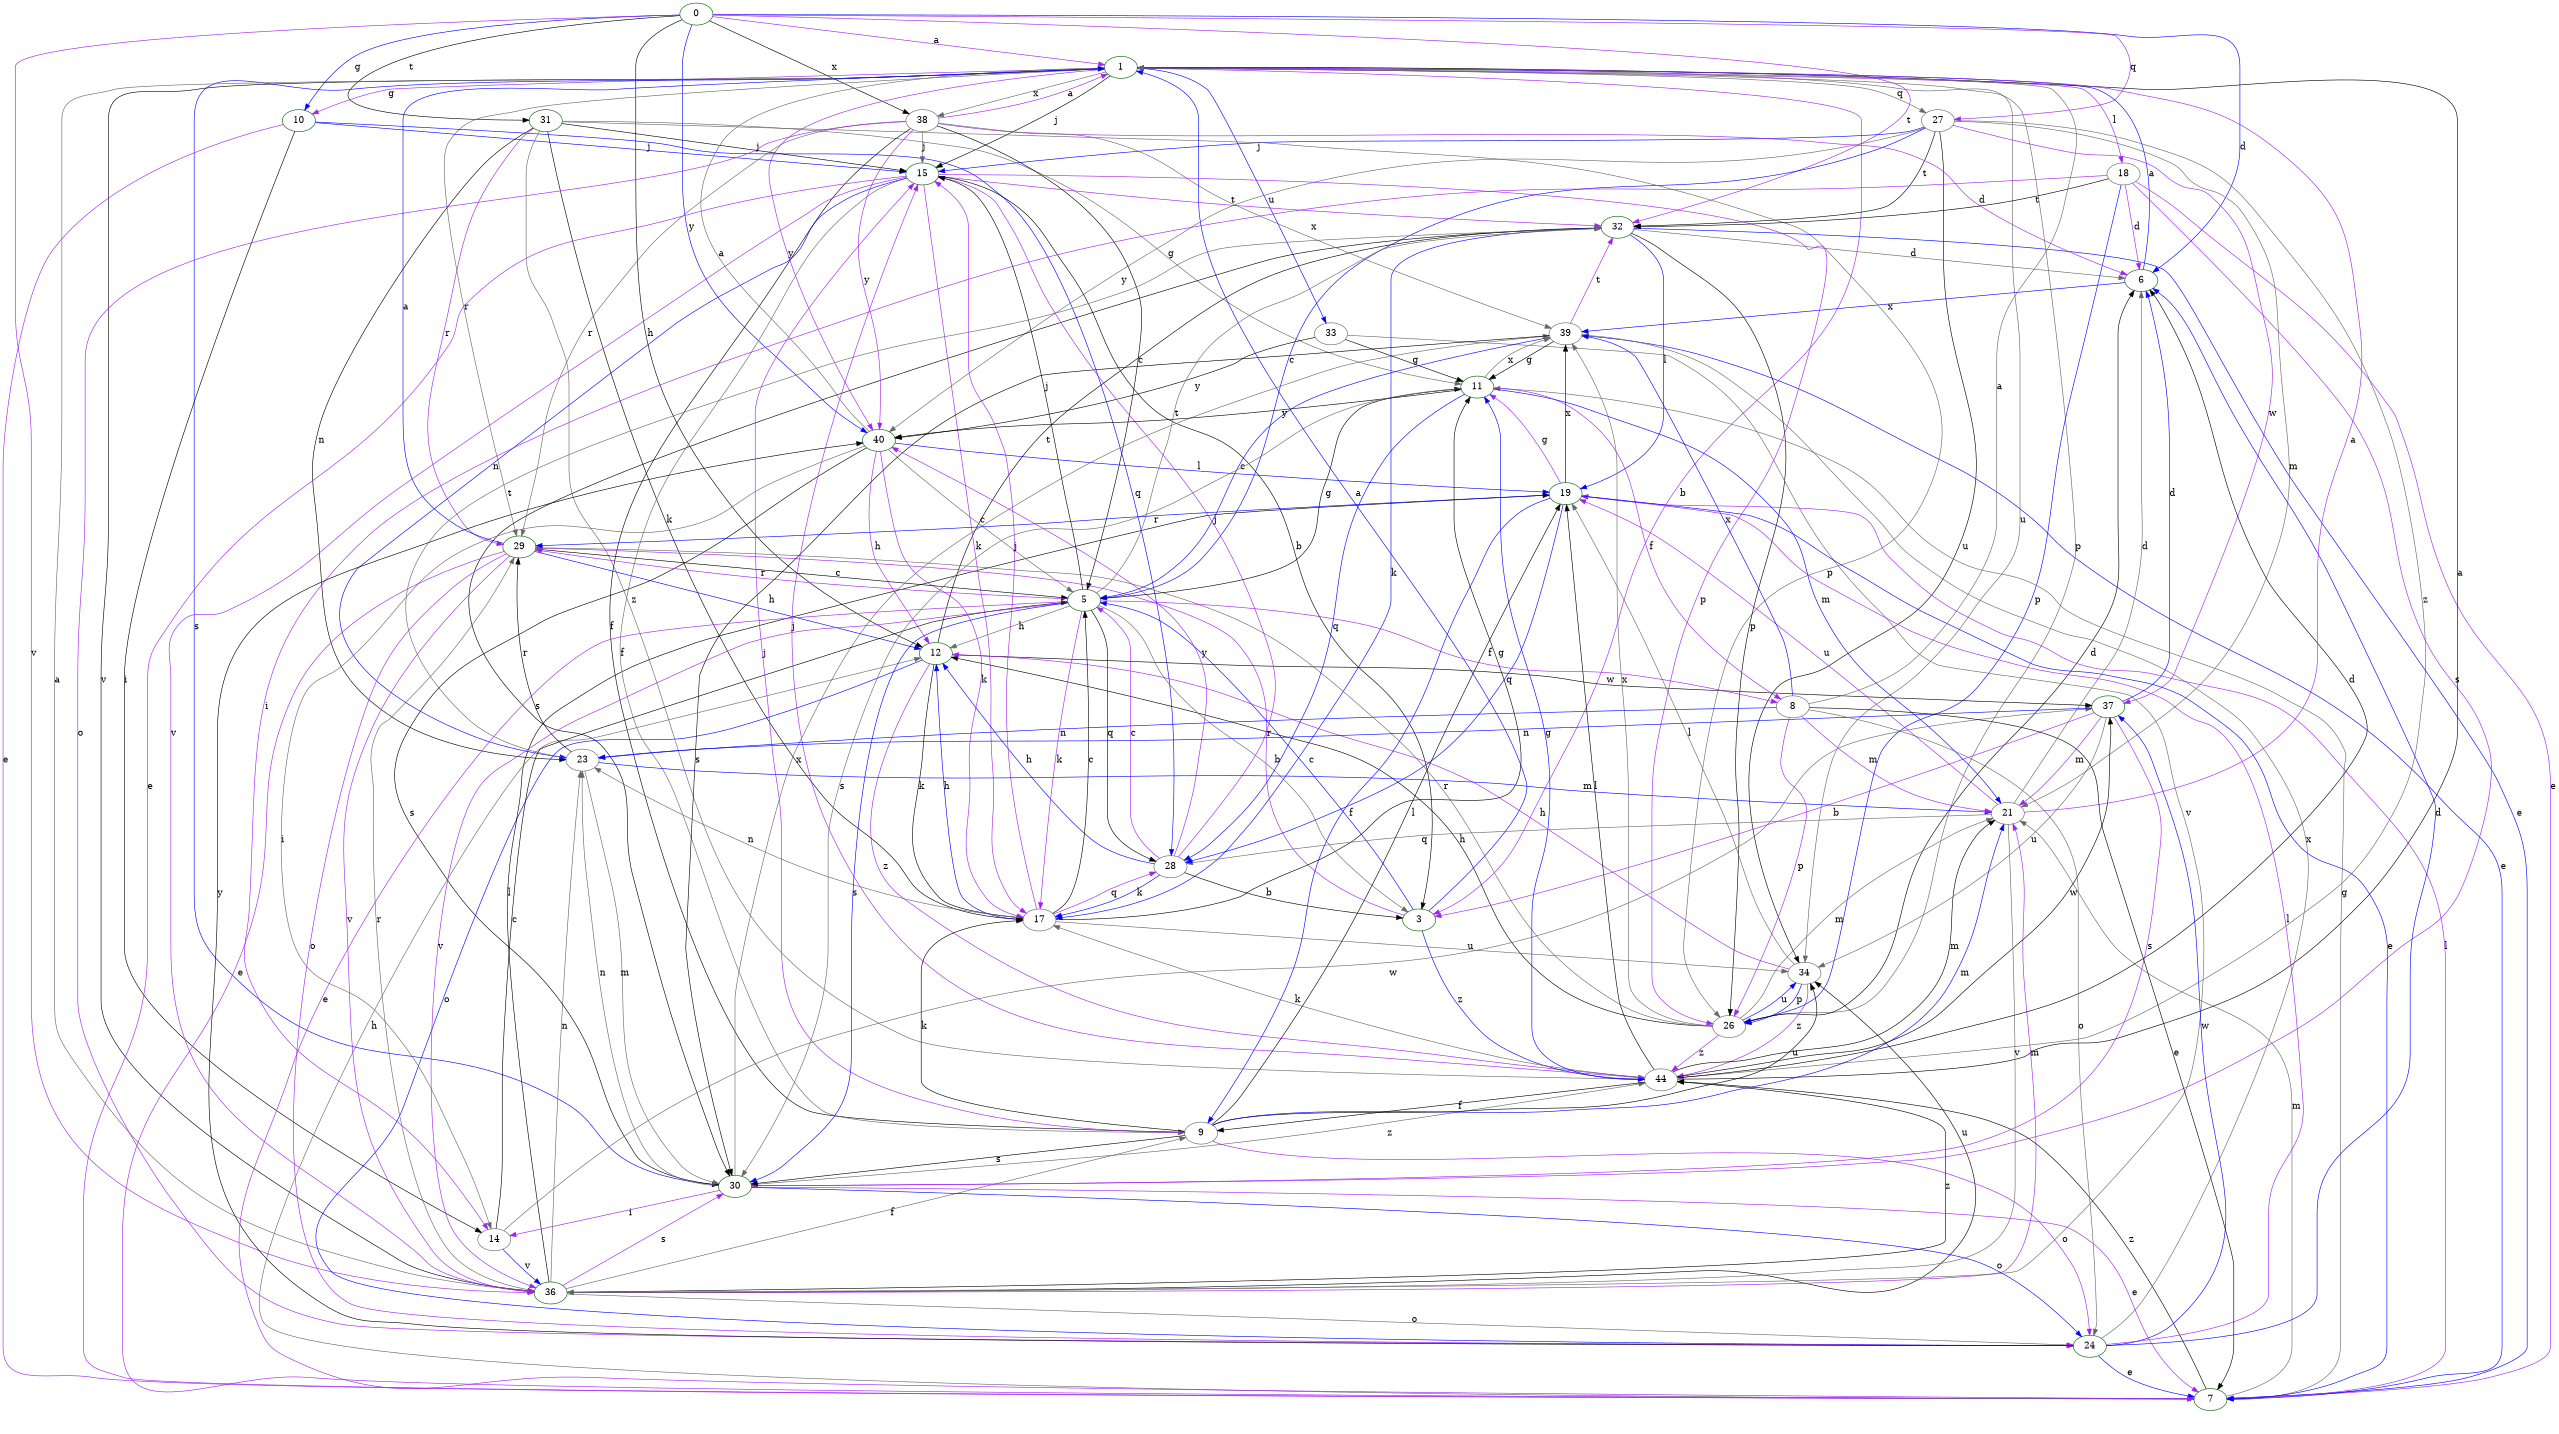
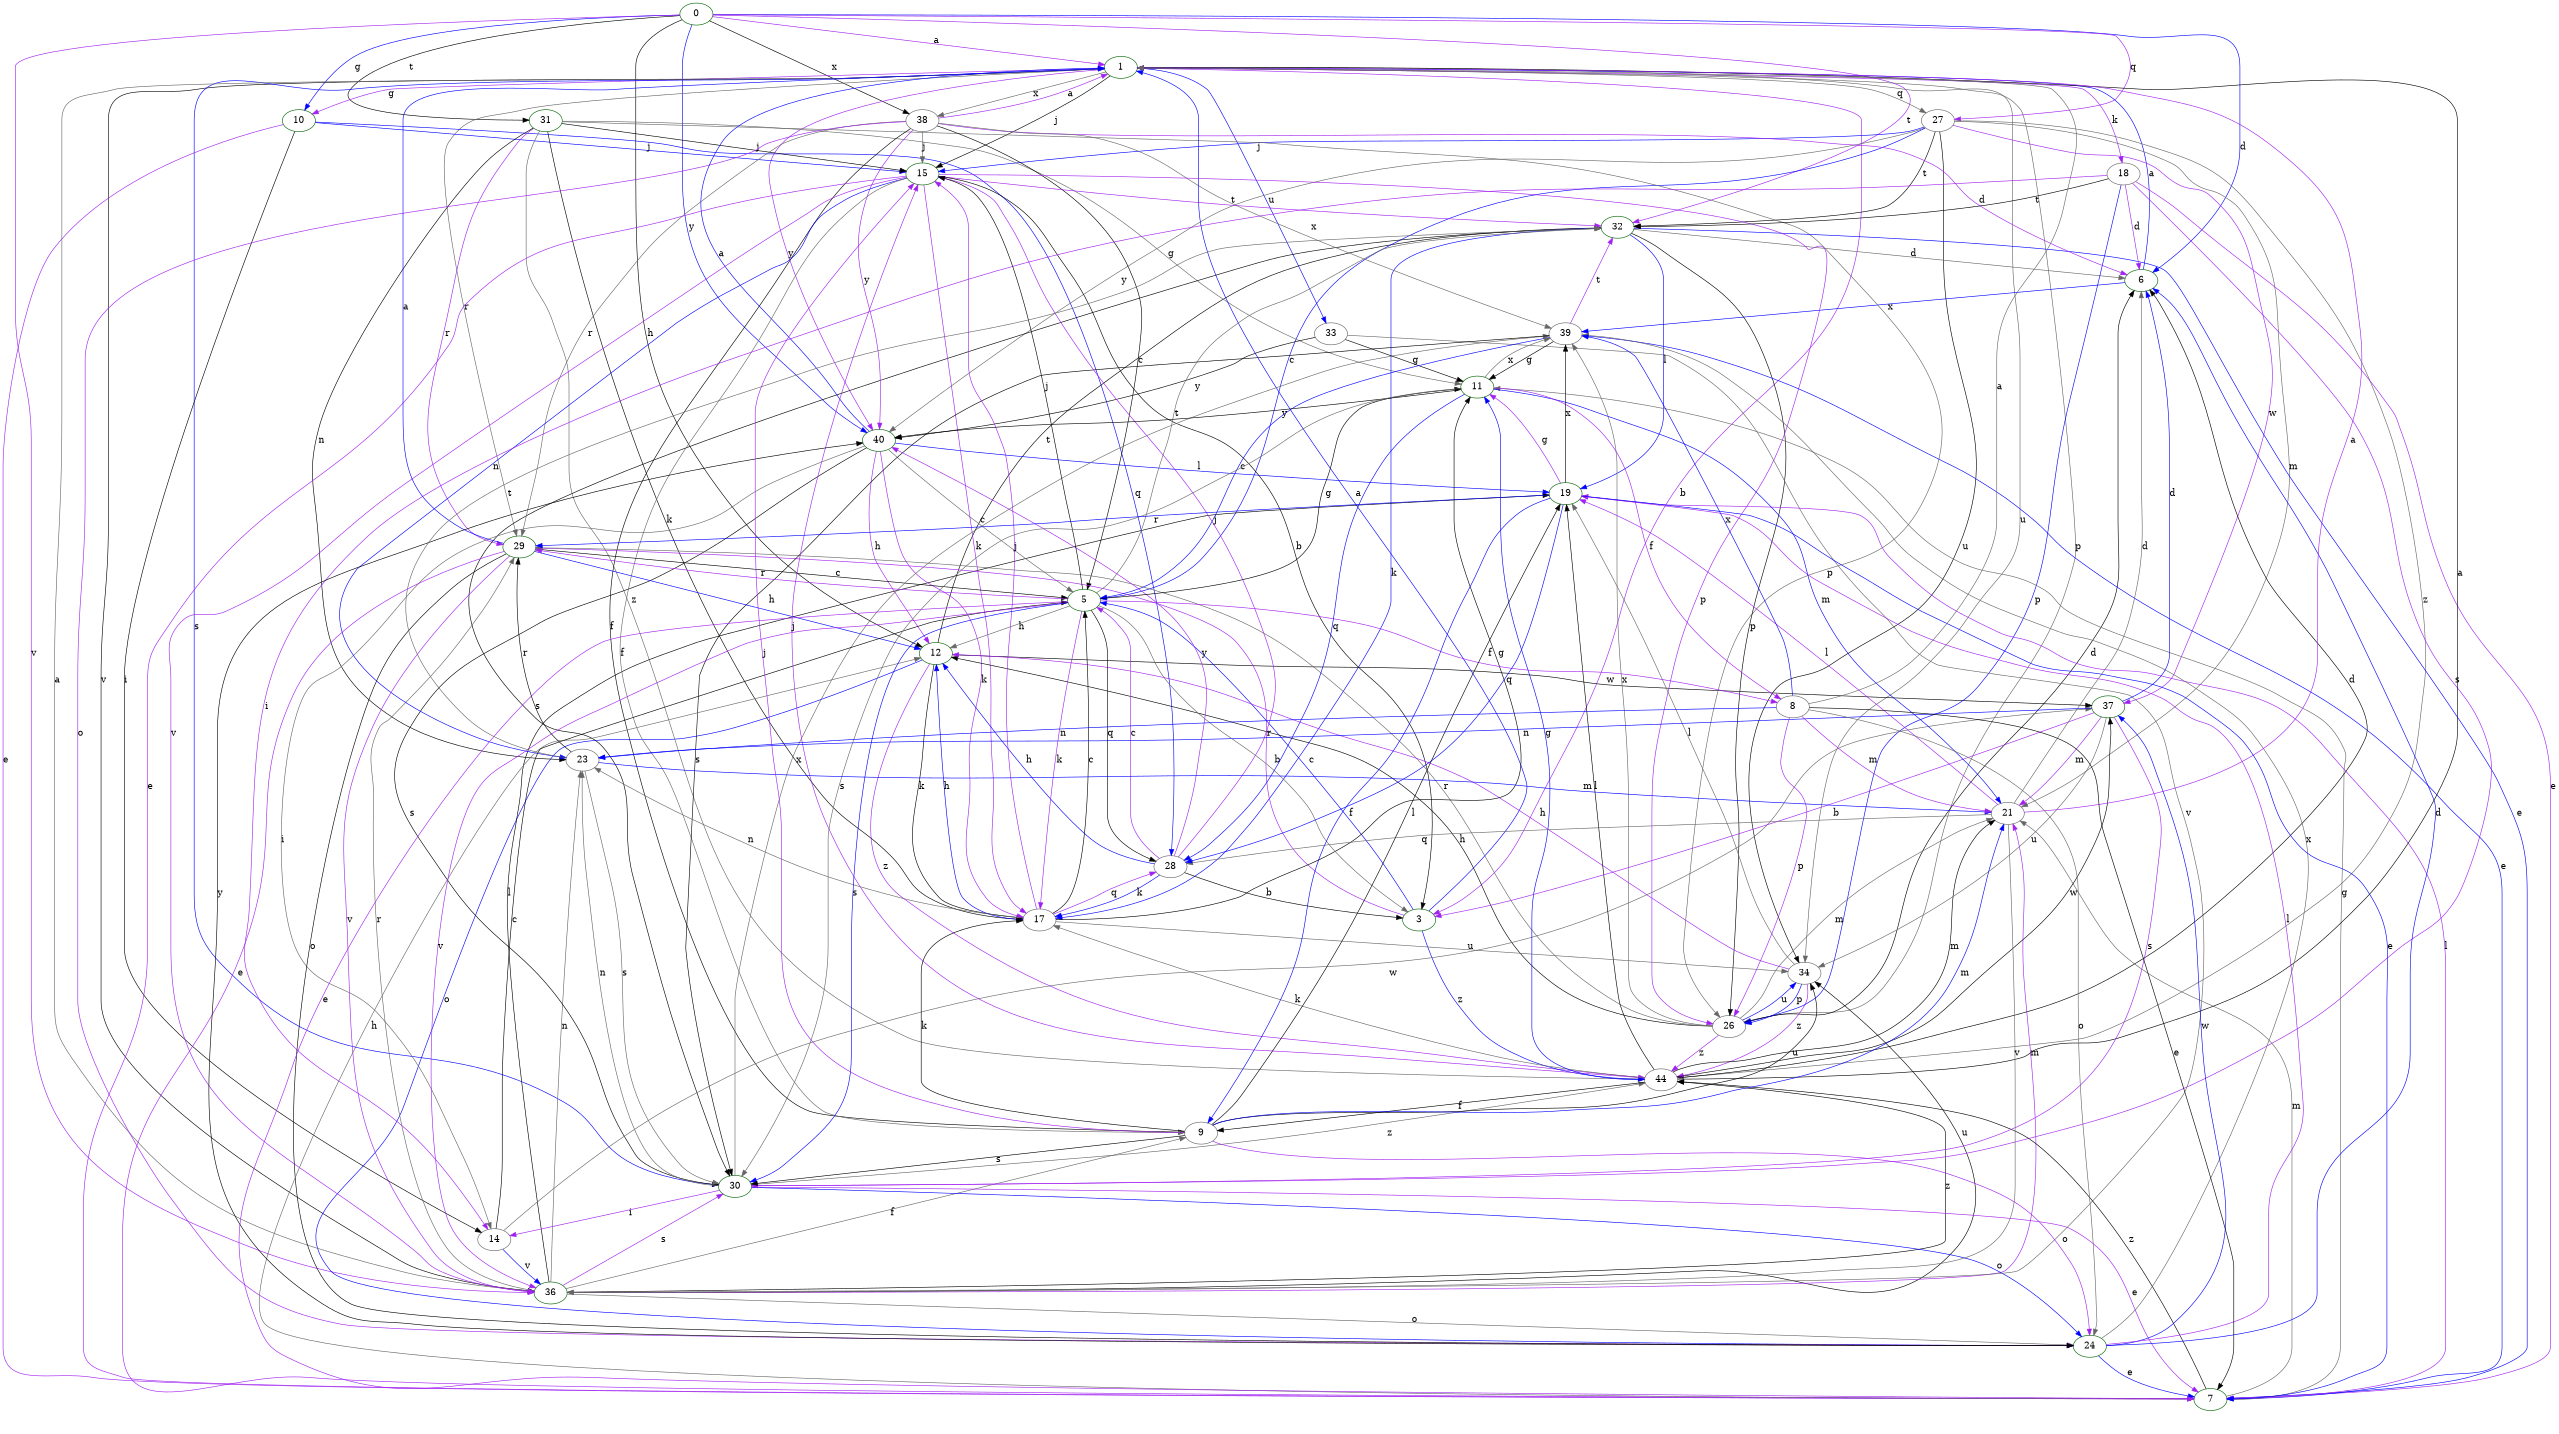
(751, 119) -> (751, 119)
(2115, 121) -> (2115, 121)
(1827, 654) -> (1827, 654)
(625, 973) -> (625, 973)
(791, 1332) -> (791, 1332)
